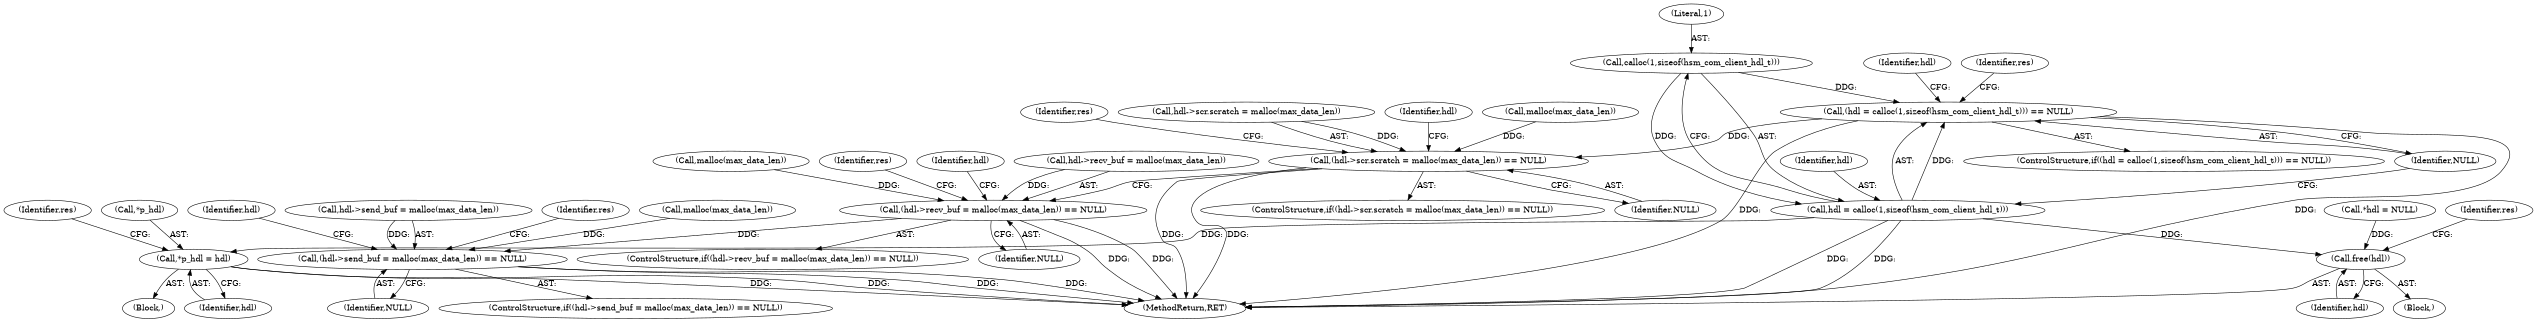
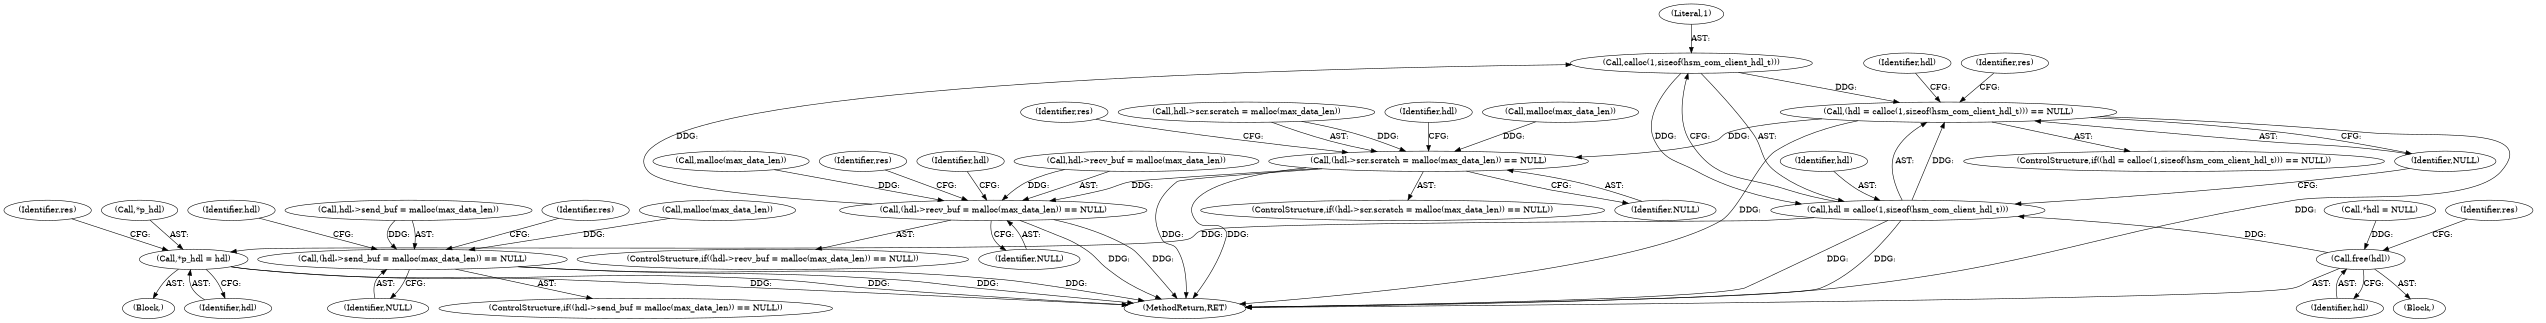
(1144, 186) -> (1144, 186)
(706, 235) -> (978, 88)
(2149, 236) -> (2176, 229)
